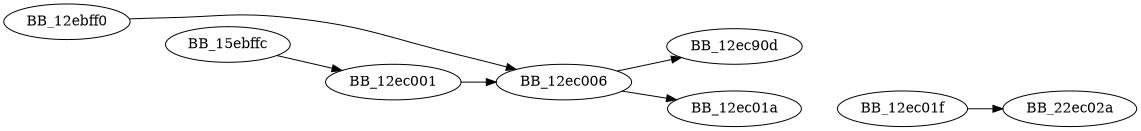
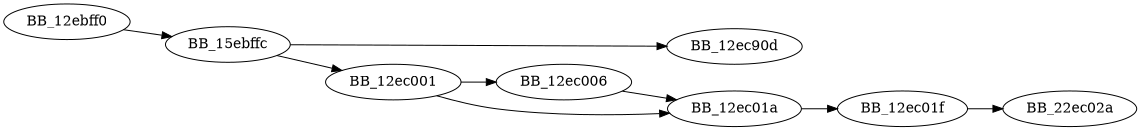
(321, 22) -> (143, 32)
(644, 65) -> (474, 45)
none -> (814, 109)
none -> (547, 113)
